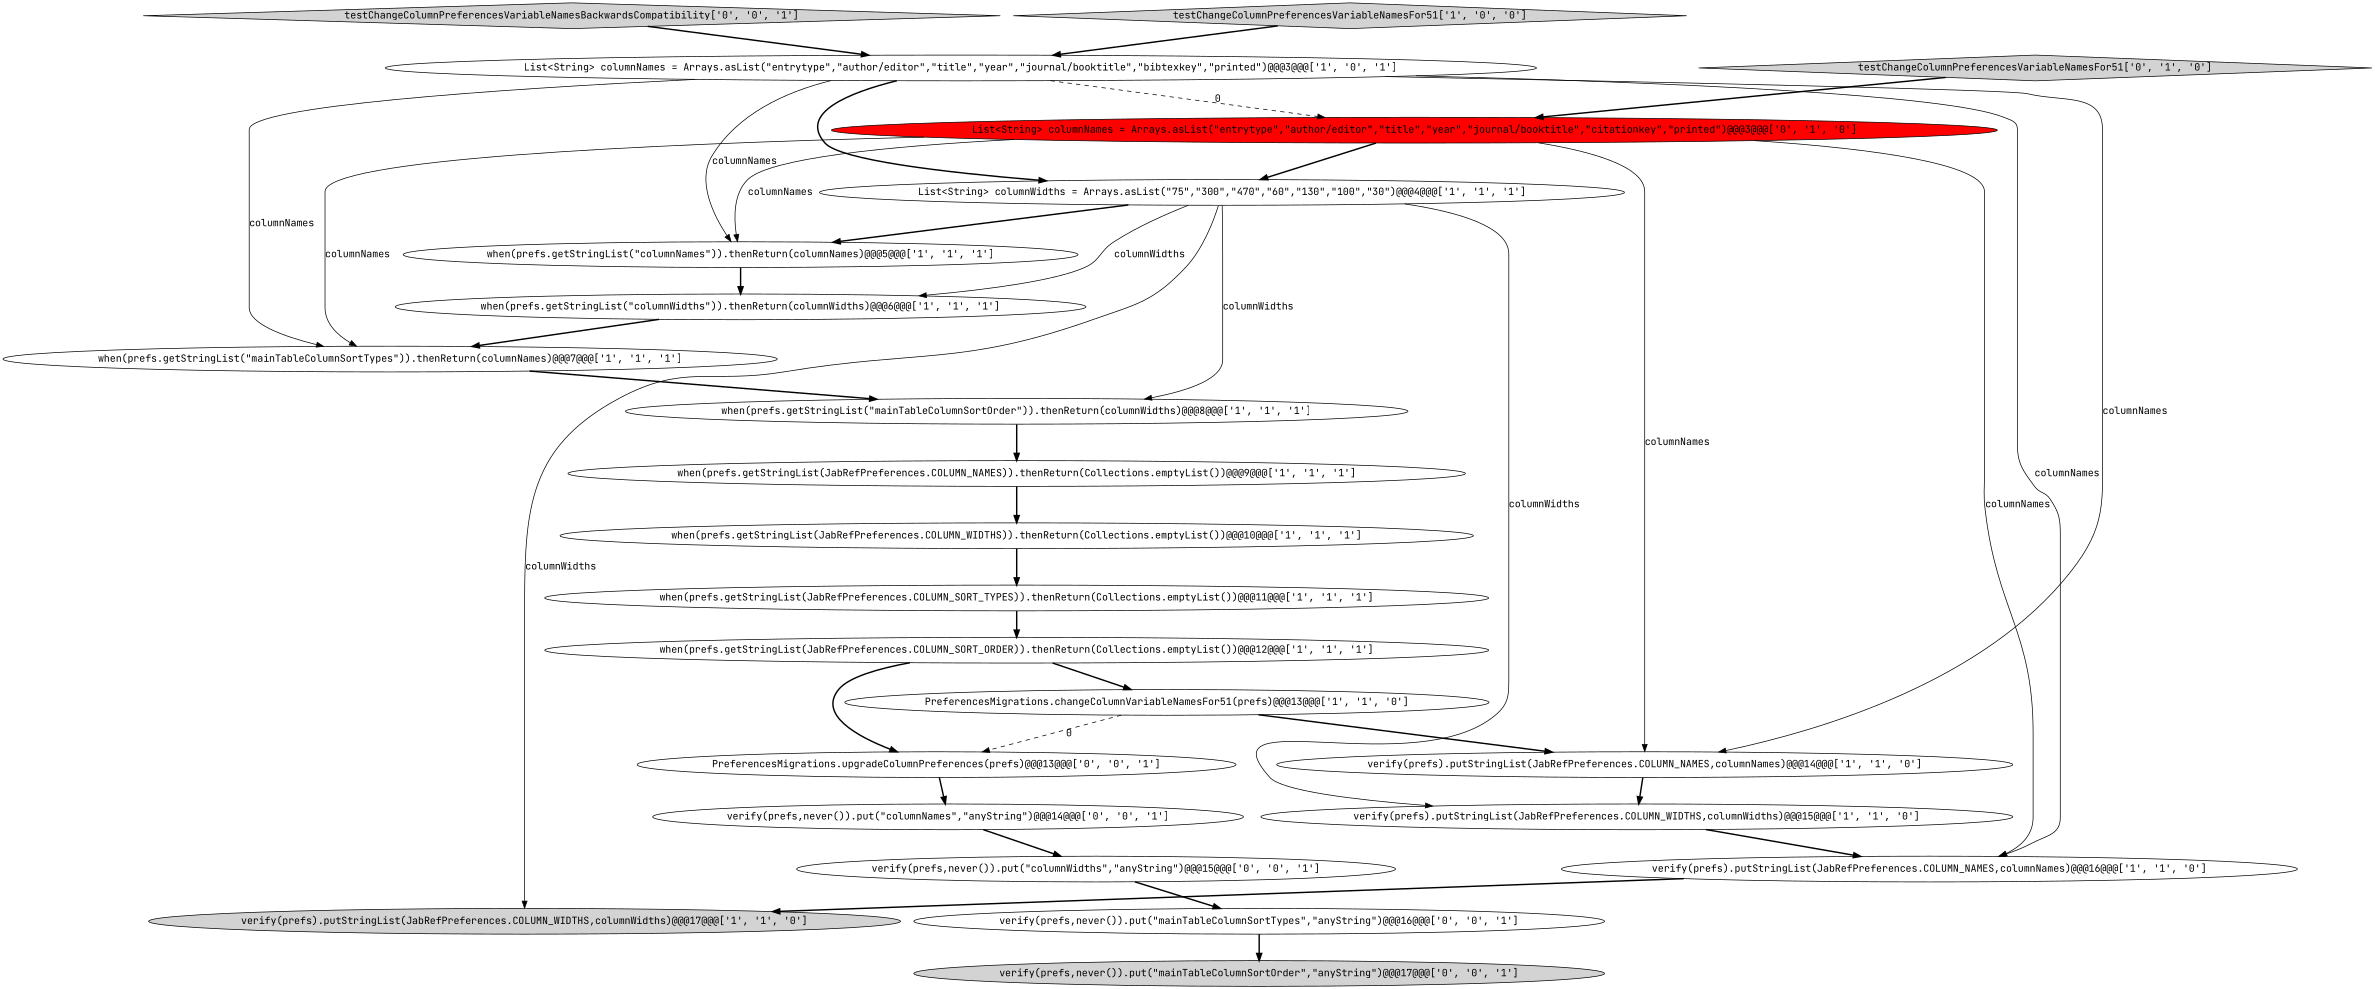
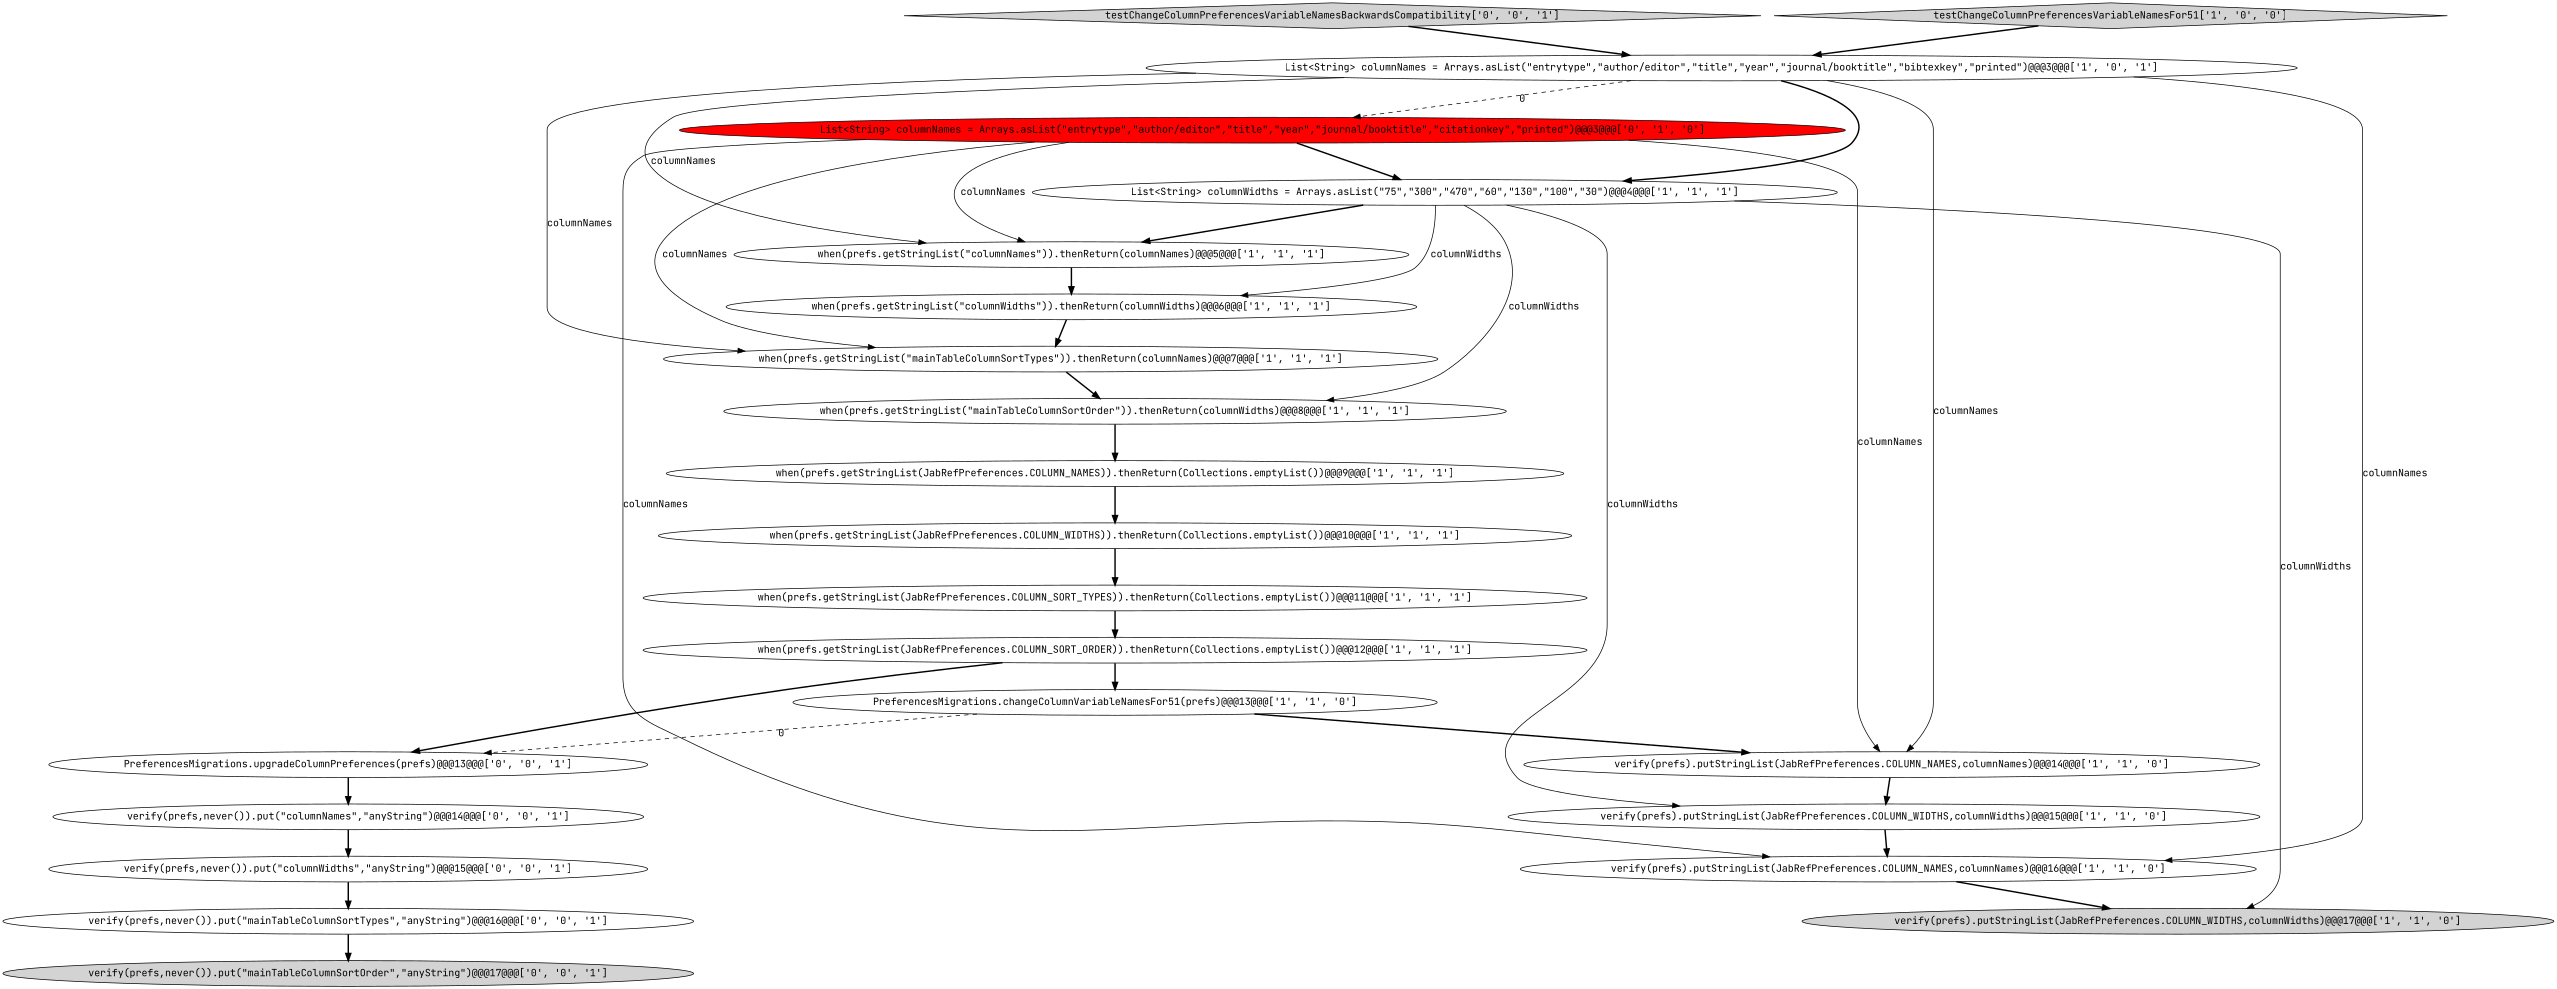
(2035, 68) -> none
